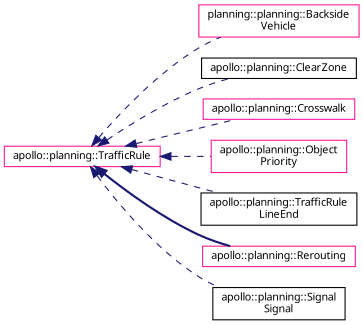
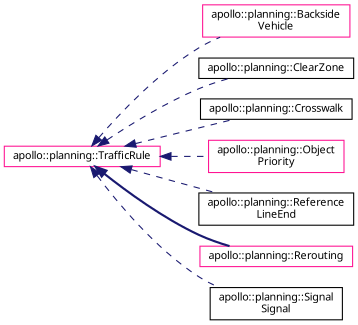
(279, 21) -> (276, 21)
(279, 109) -> (276, 109)
(279, 209) -> (276, 209)
